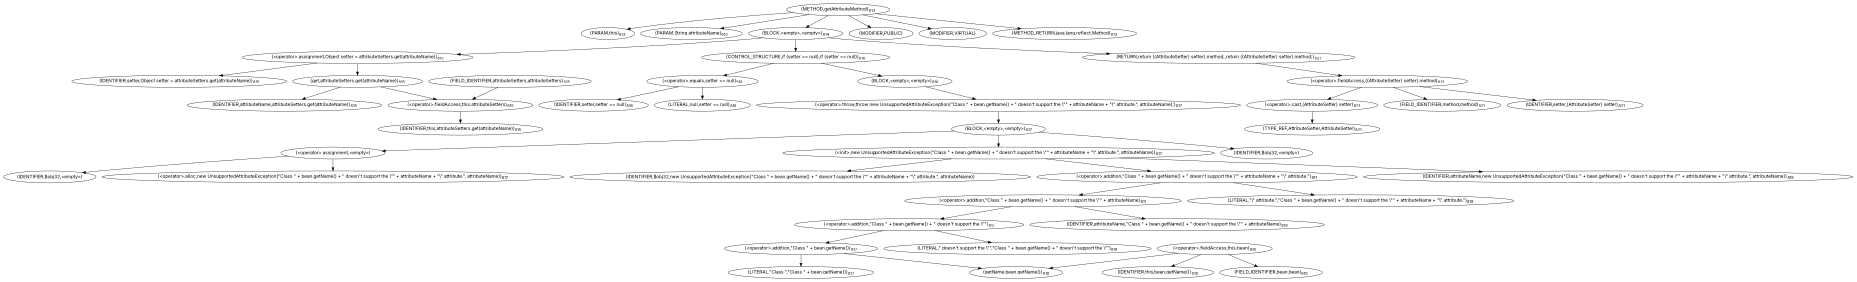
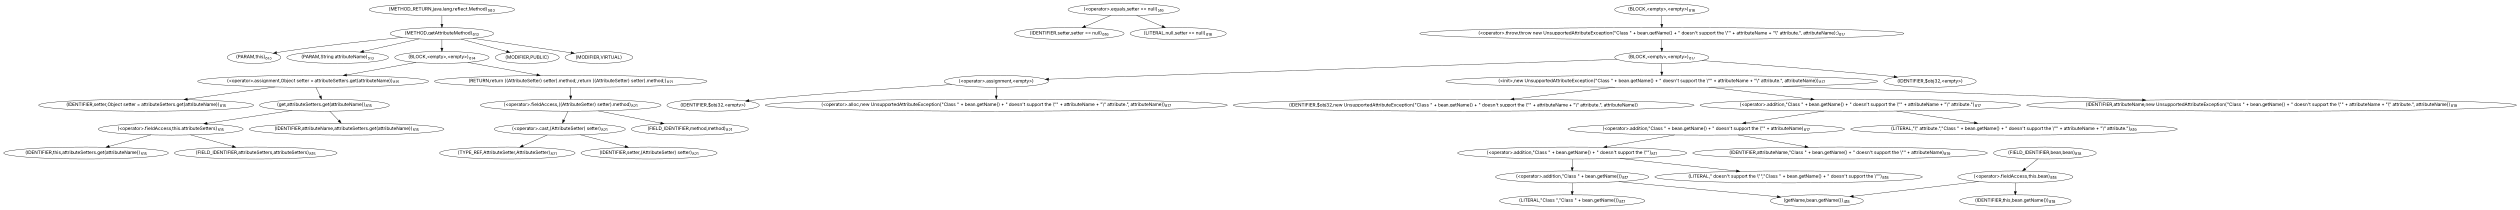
(947, 21) -> (442, 20)
(1114, 33) -> (491, 9)
(796, 57) -> none
(487, 93) -> (211, 141)
(1476, 93) -> (603, 141)
(1241, 260) -> (2031, 164)
(1046, 272) -> (1847, 200)
